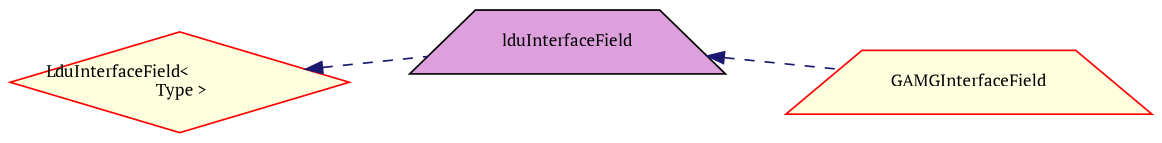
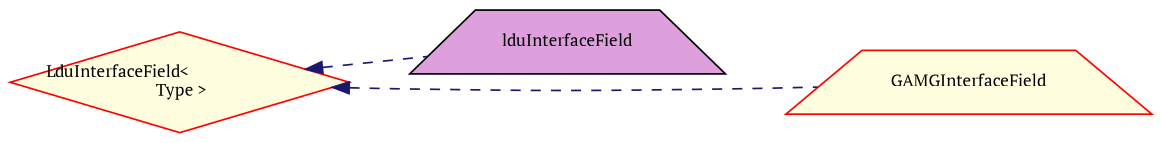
(782, 63) -> (584, 90)
